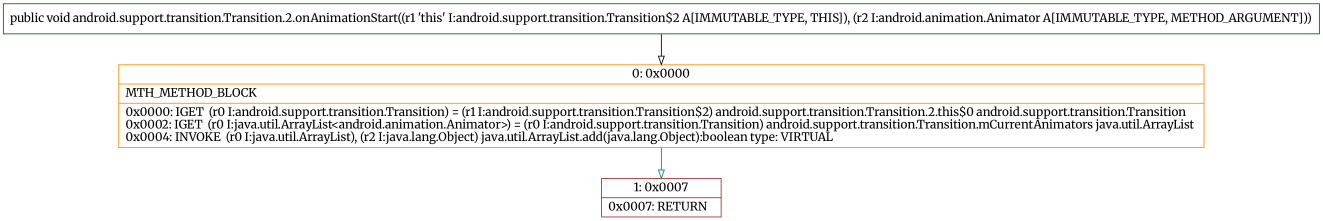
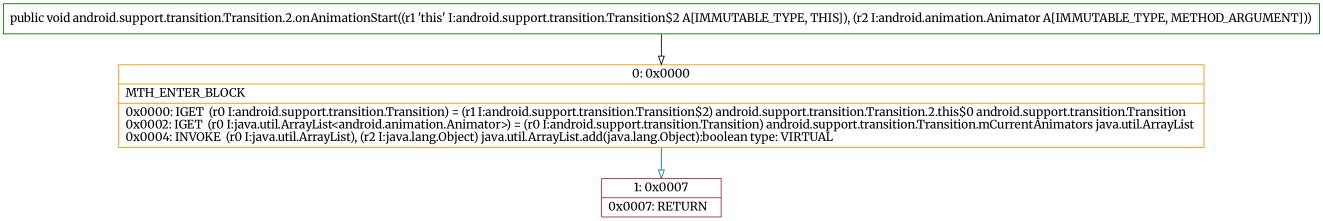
(191, 93) -> (185, 93)
